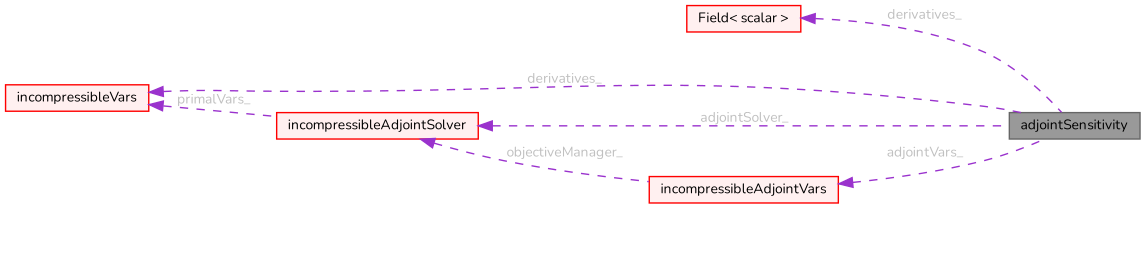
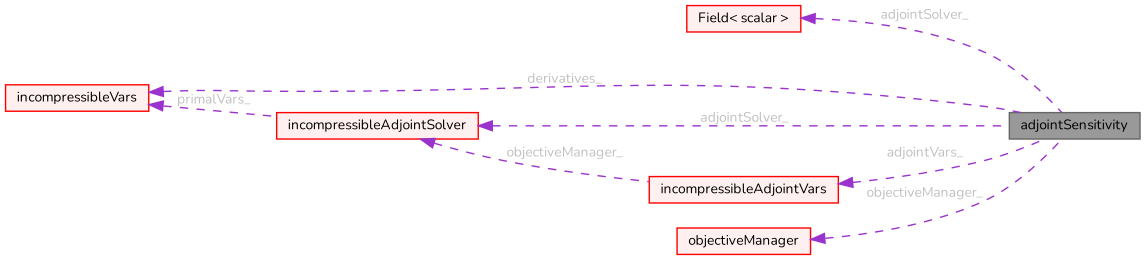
(924, 15) -> (924, 15)
none -> (744, 241)
